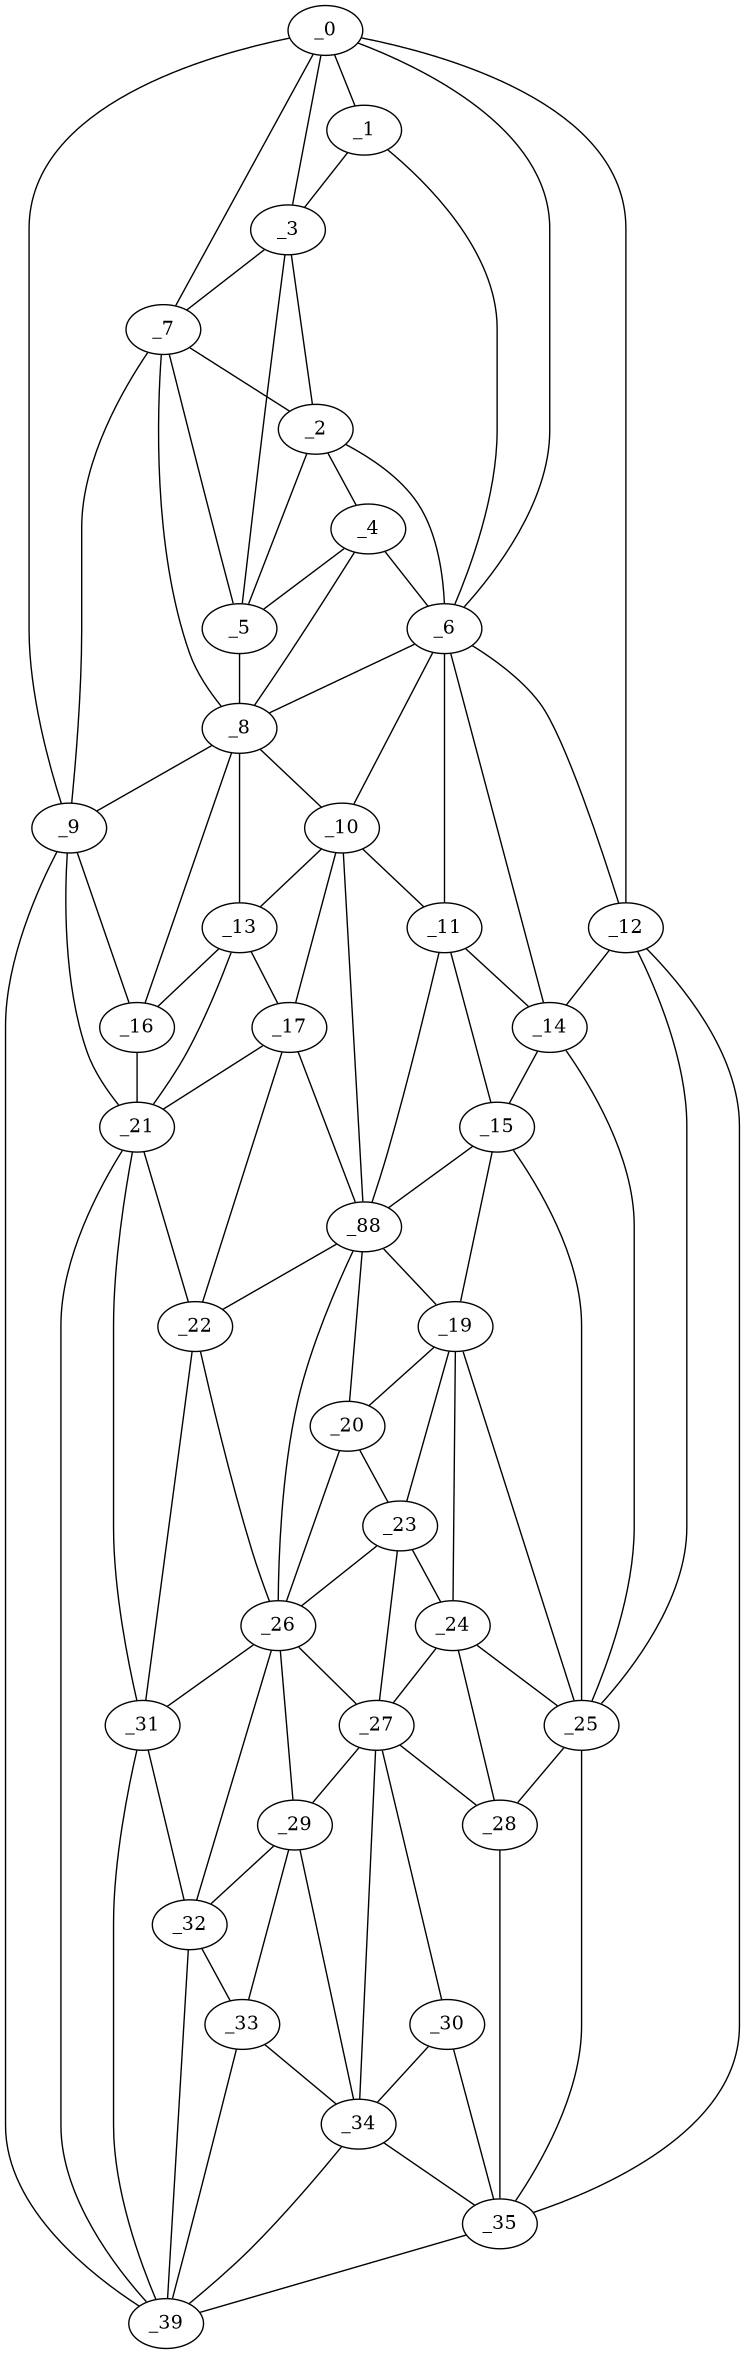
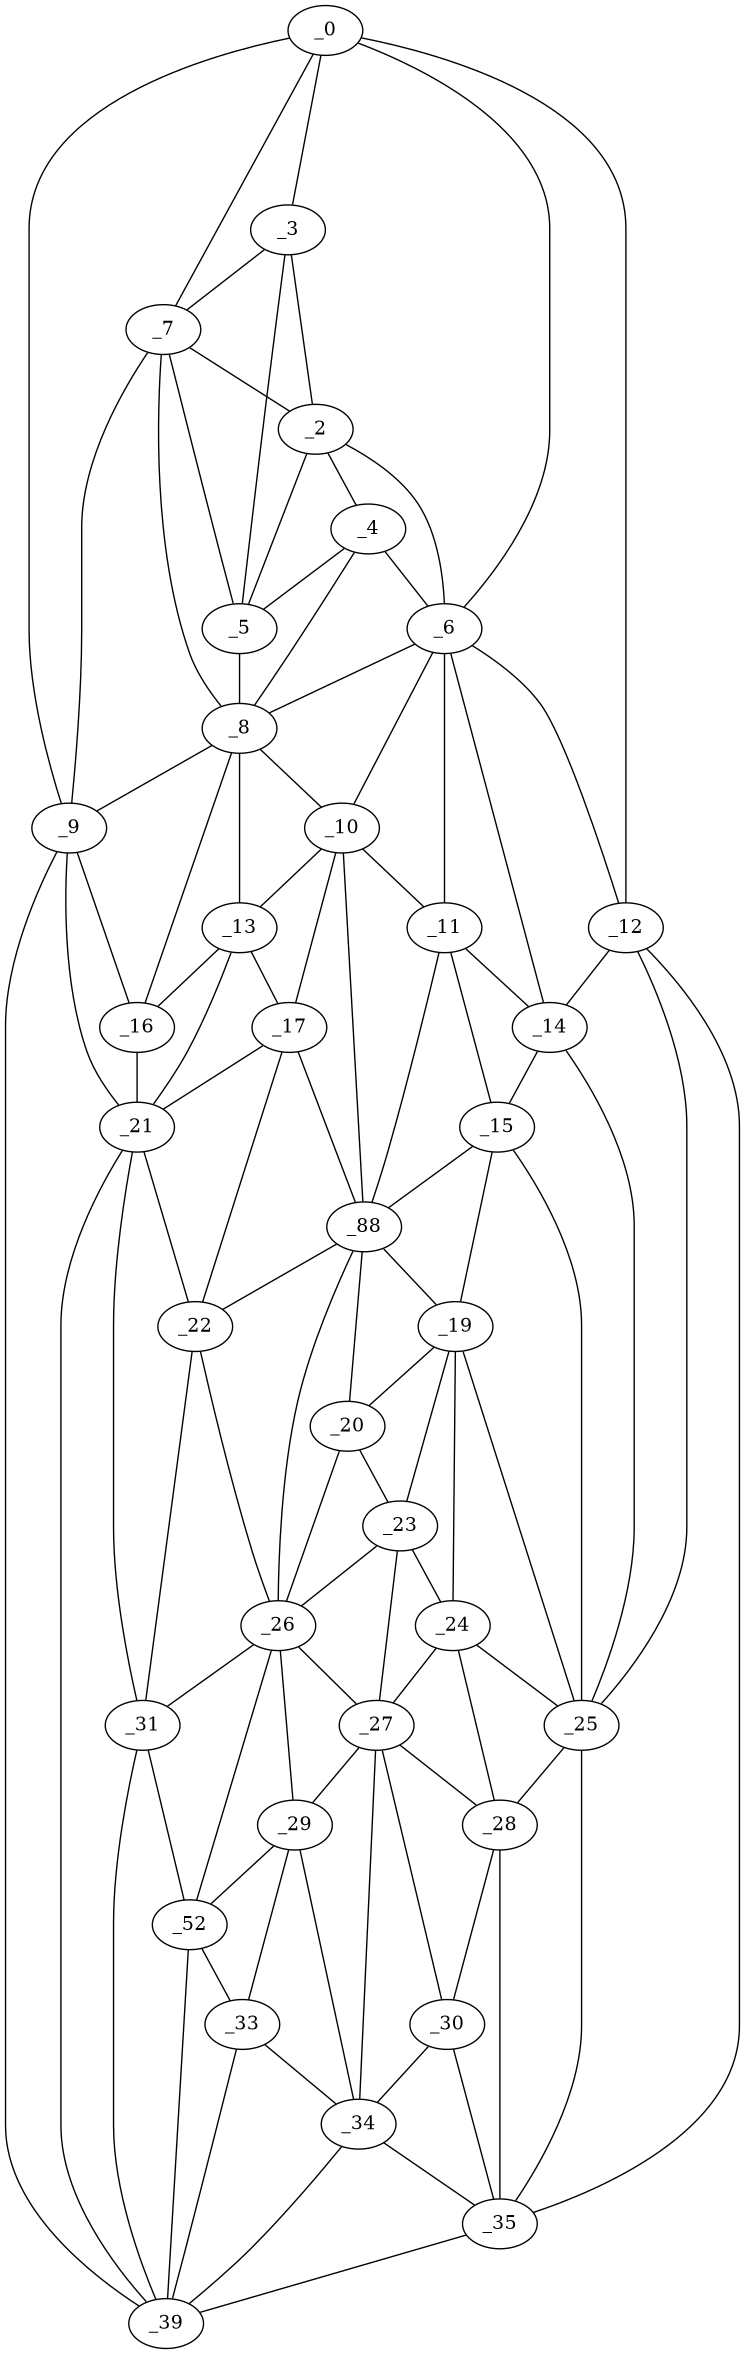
(364, 130) -> none
(190, 1925) -> (190, 1925)
none -> (474, 1925)
